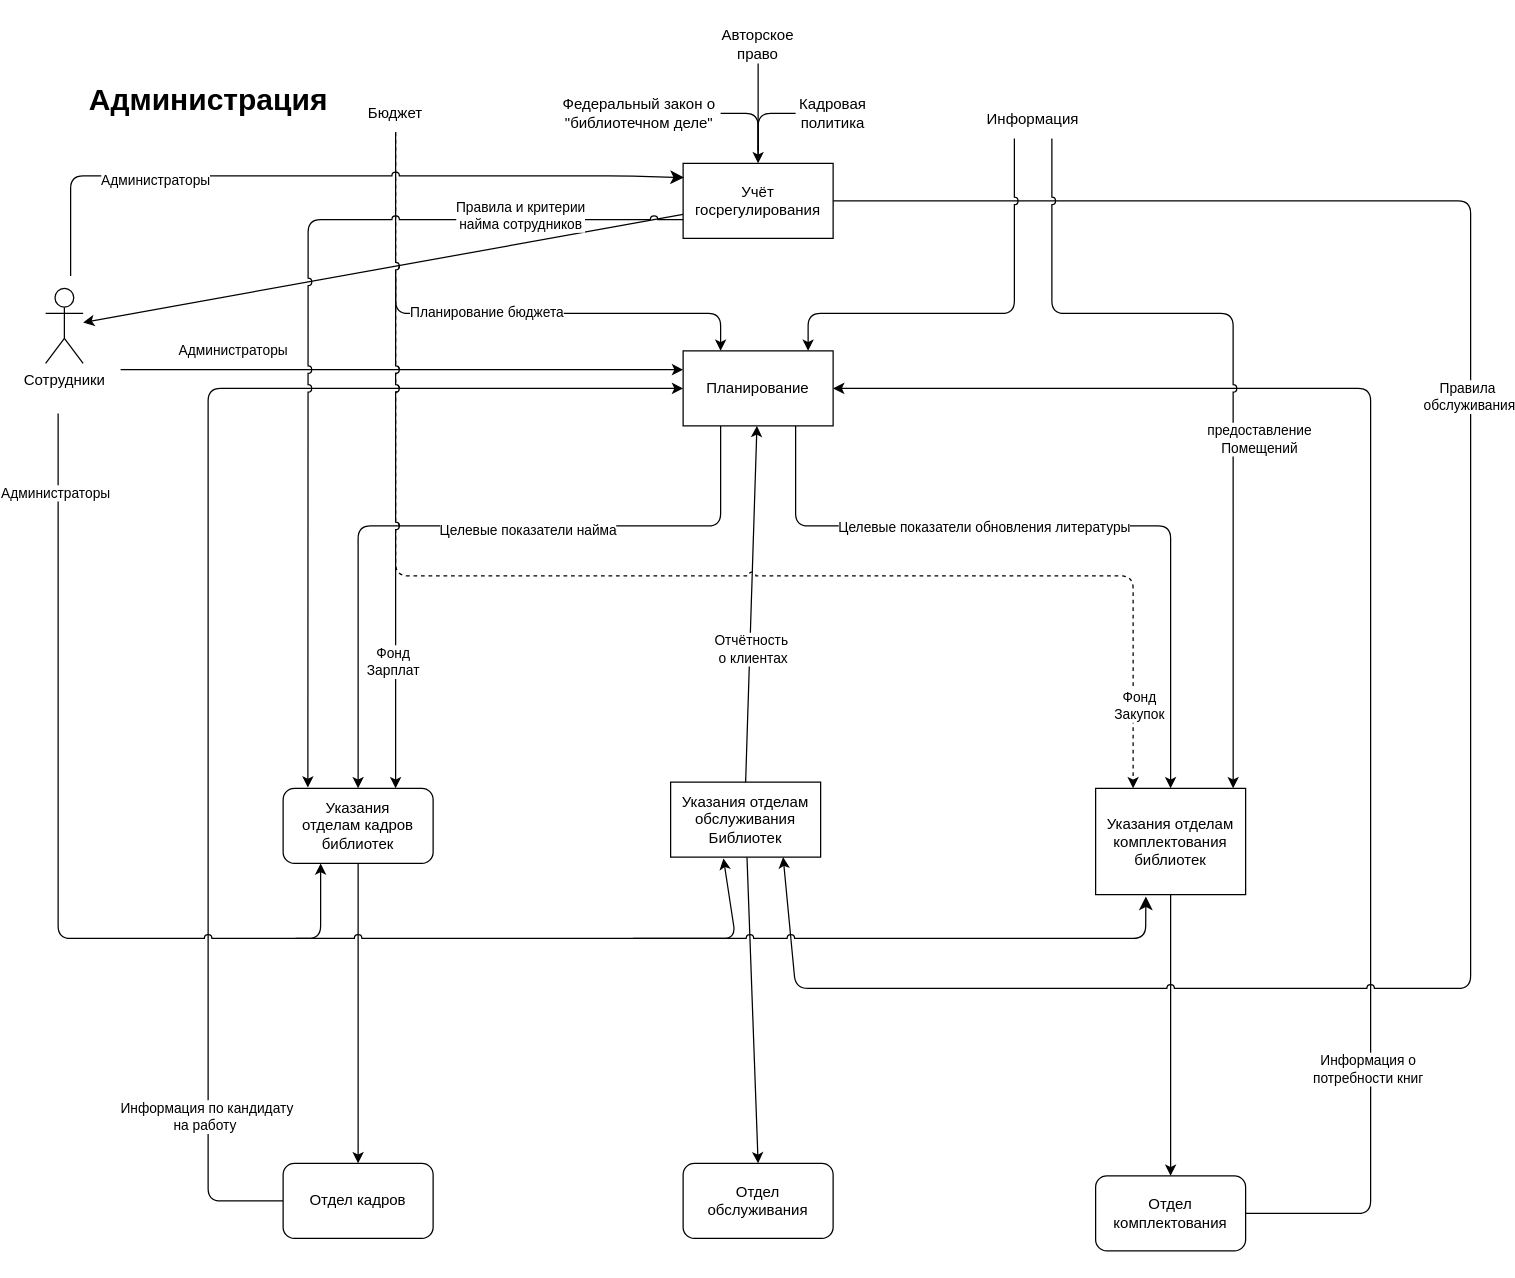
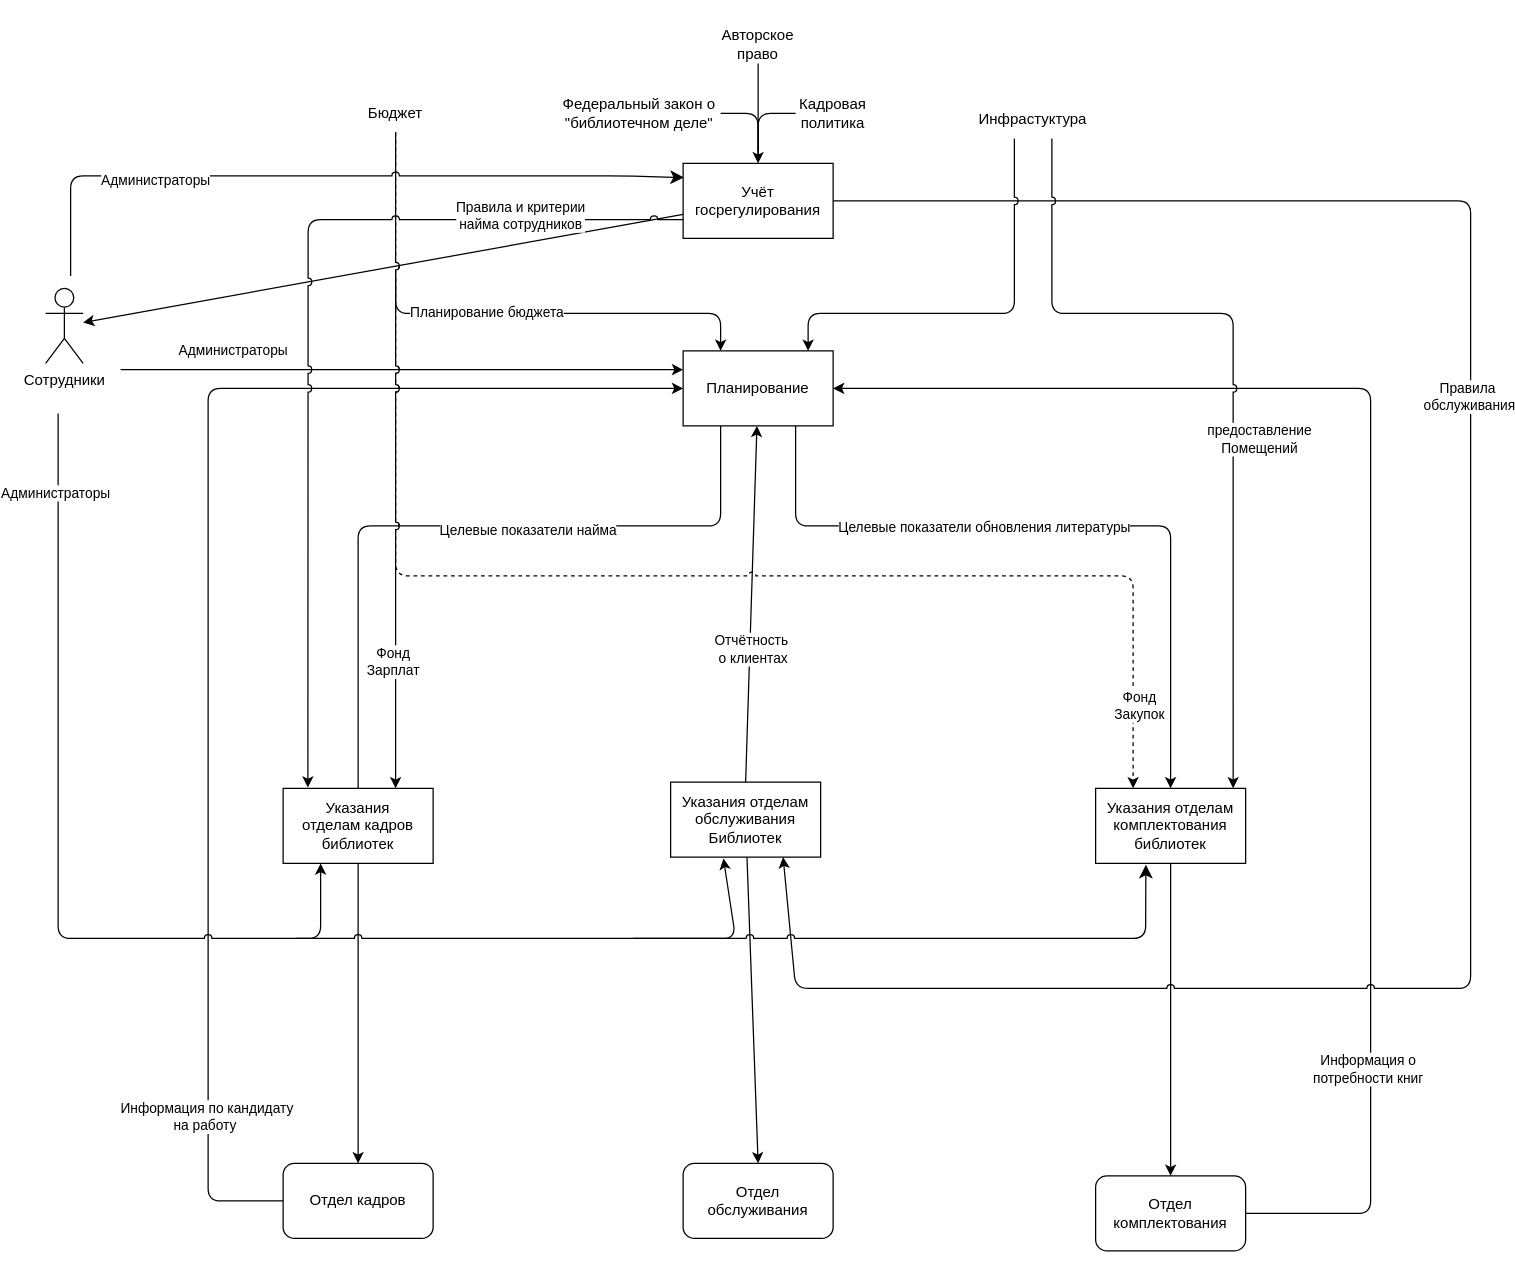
(221, 101) -> none
(1033, 119) -> (1033, 119)
(358, 778) -> (358, 781)
(358, 826) -> (358, 826)
(1171, 841) -> (1171, 826)
